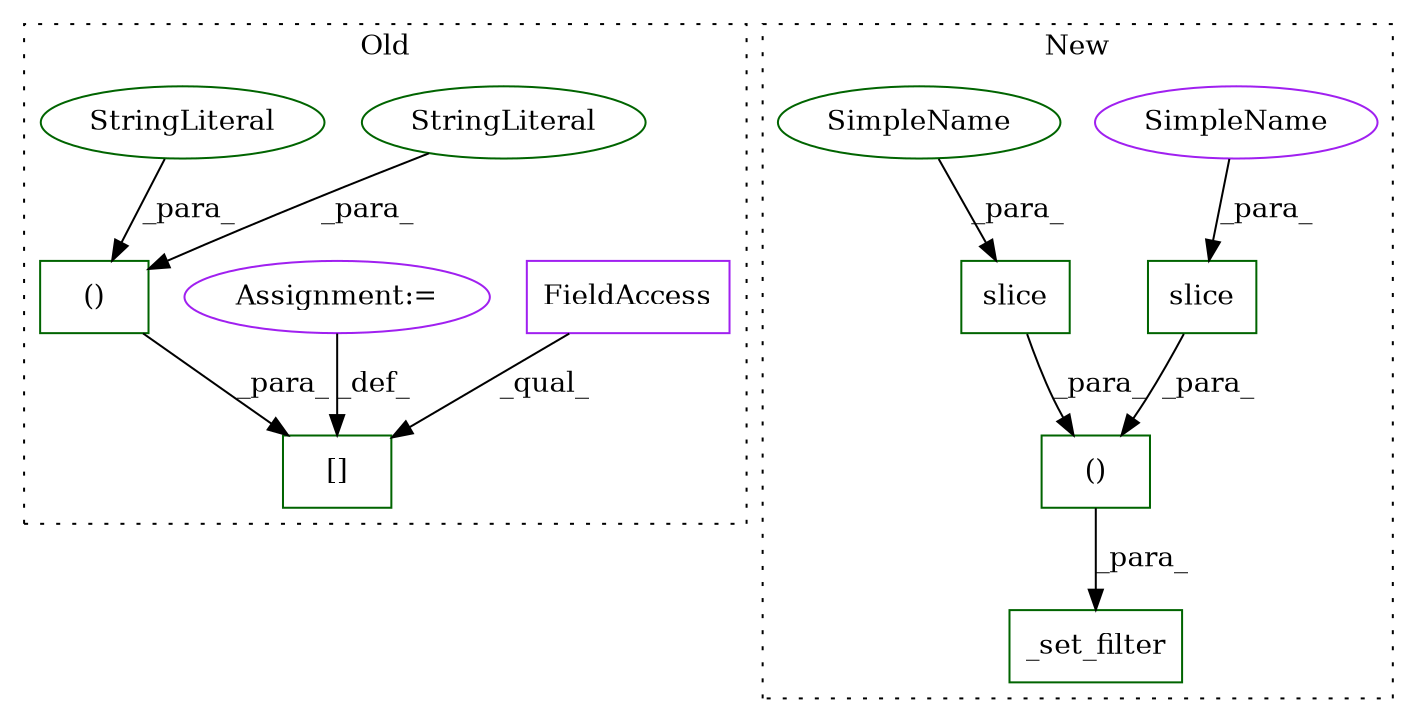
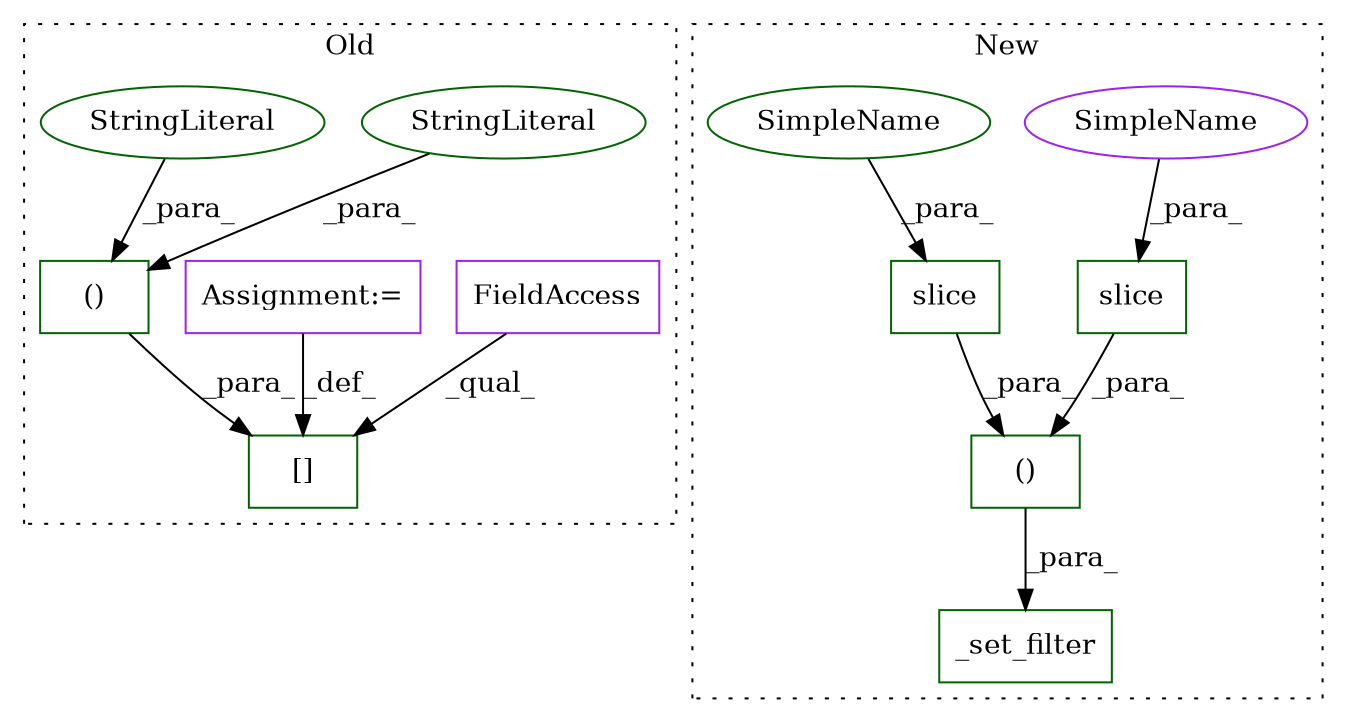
(337, 297) -> (303, 297)
